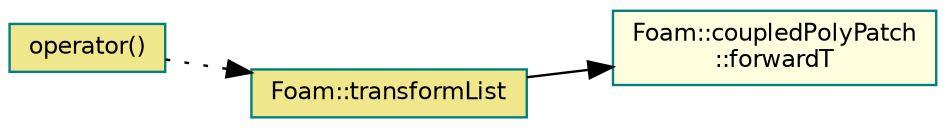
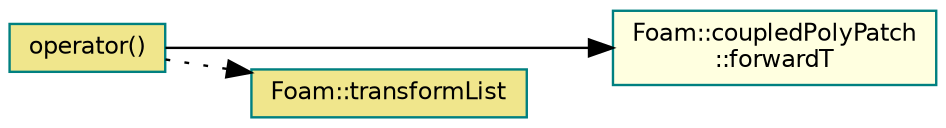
(558, 74) -> (377, 48)
